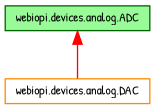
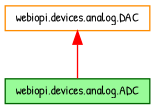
(78, 62) -> (78, 62)
